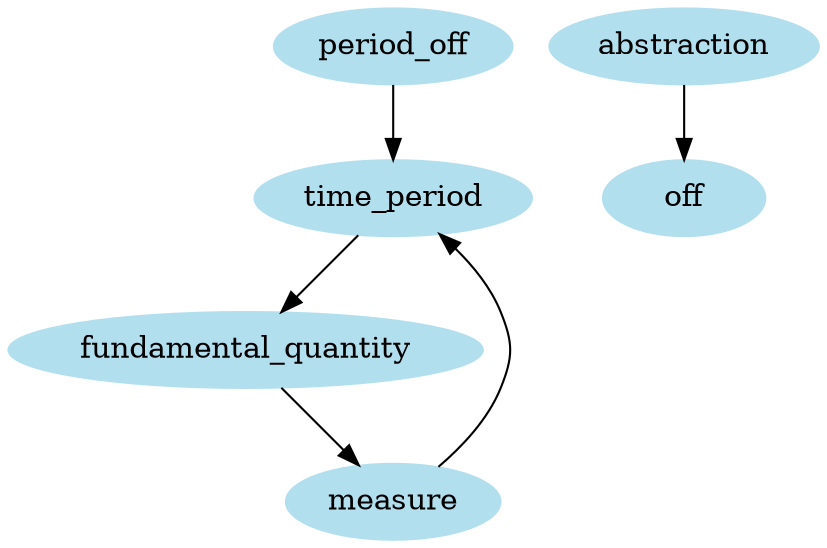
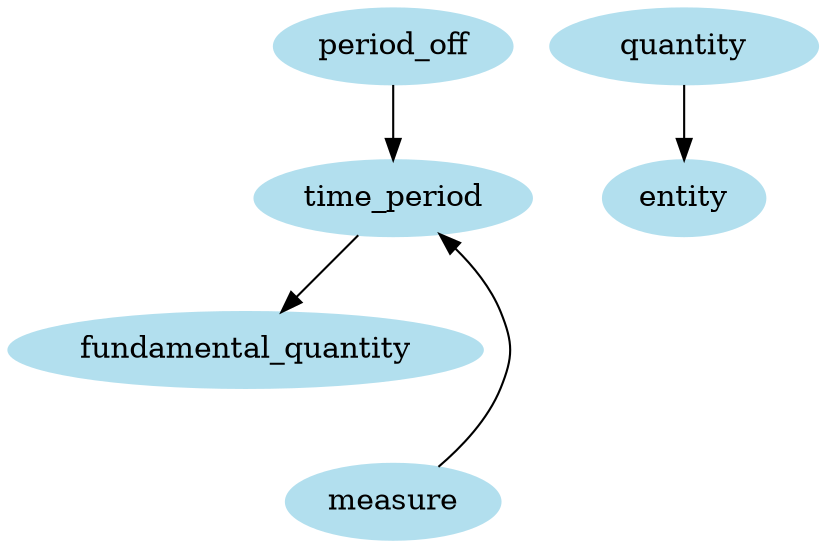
(684, 46) -> (684, 46)
(684, 198) -> (684, 198)
(313, 419) -> none
